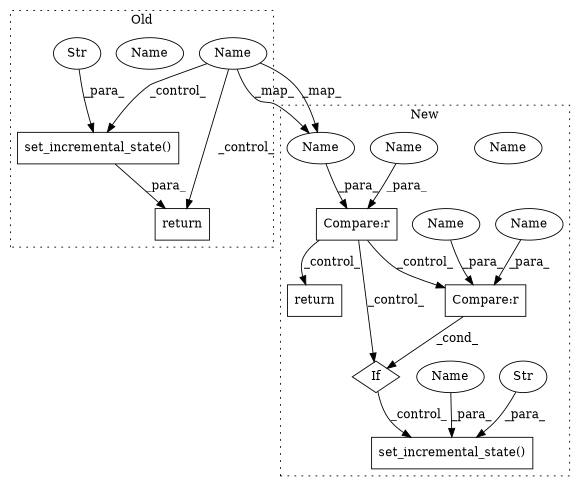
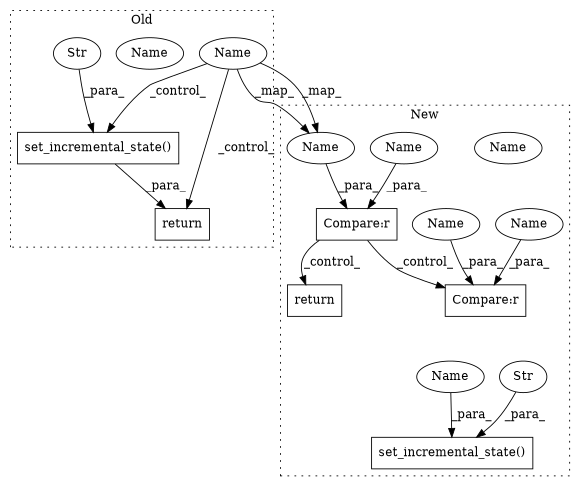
(376, 377) -> none
